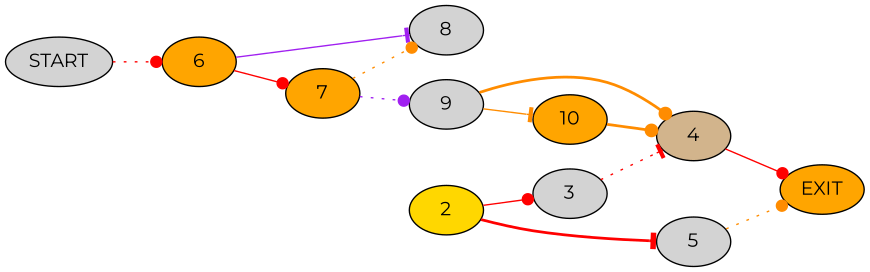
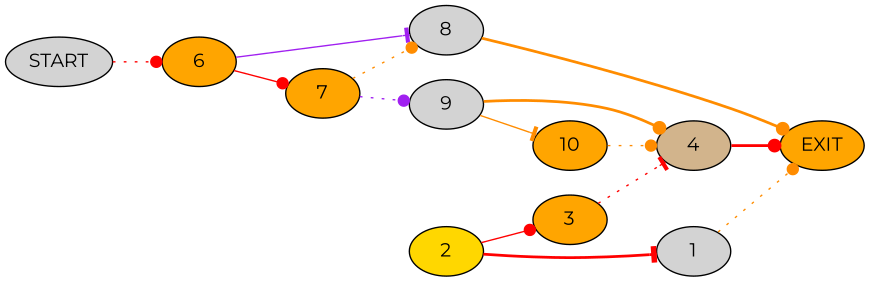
none -> (631, 77)
(626, 127) -> (626, 146)
(751, 160) -> (750, 146)
(570, 194) -> (570, 220)
(694, 242) -> (694, 251)
